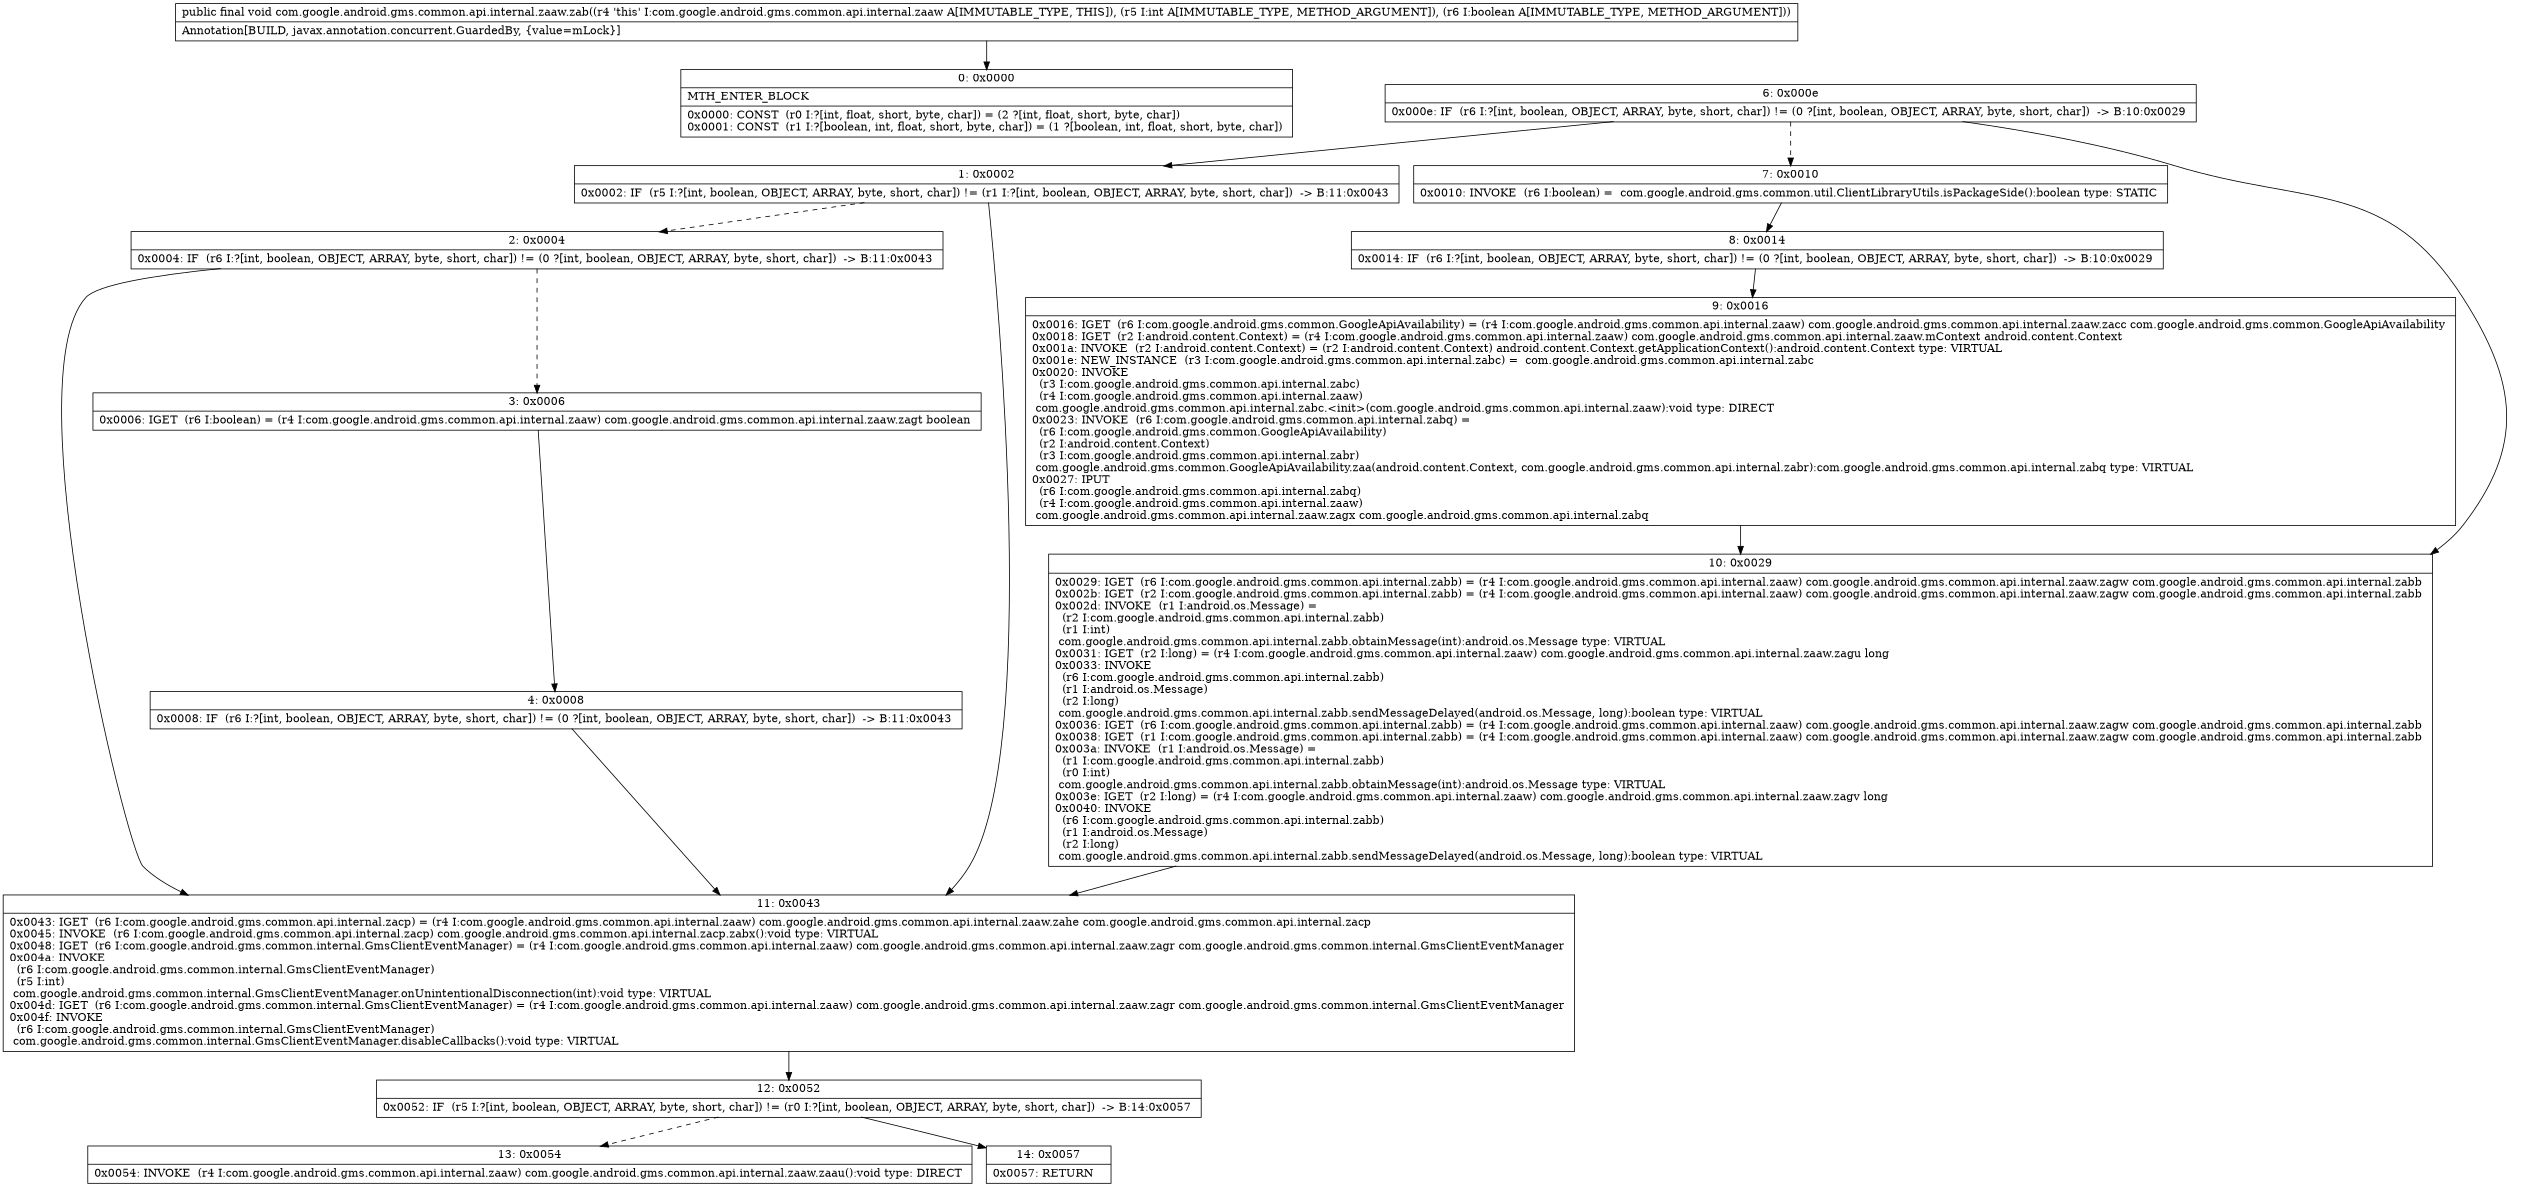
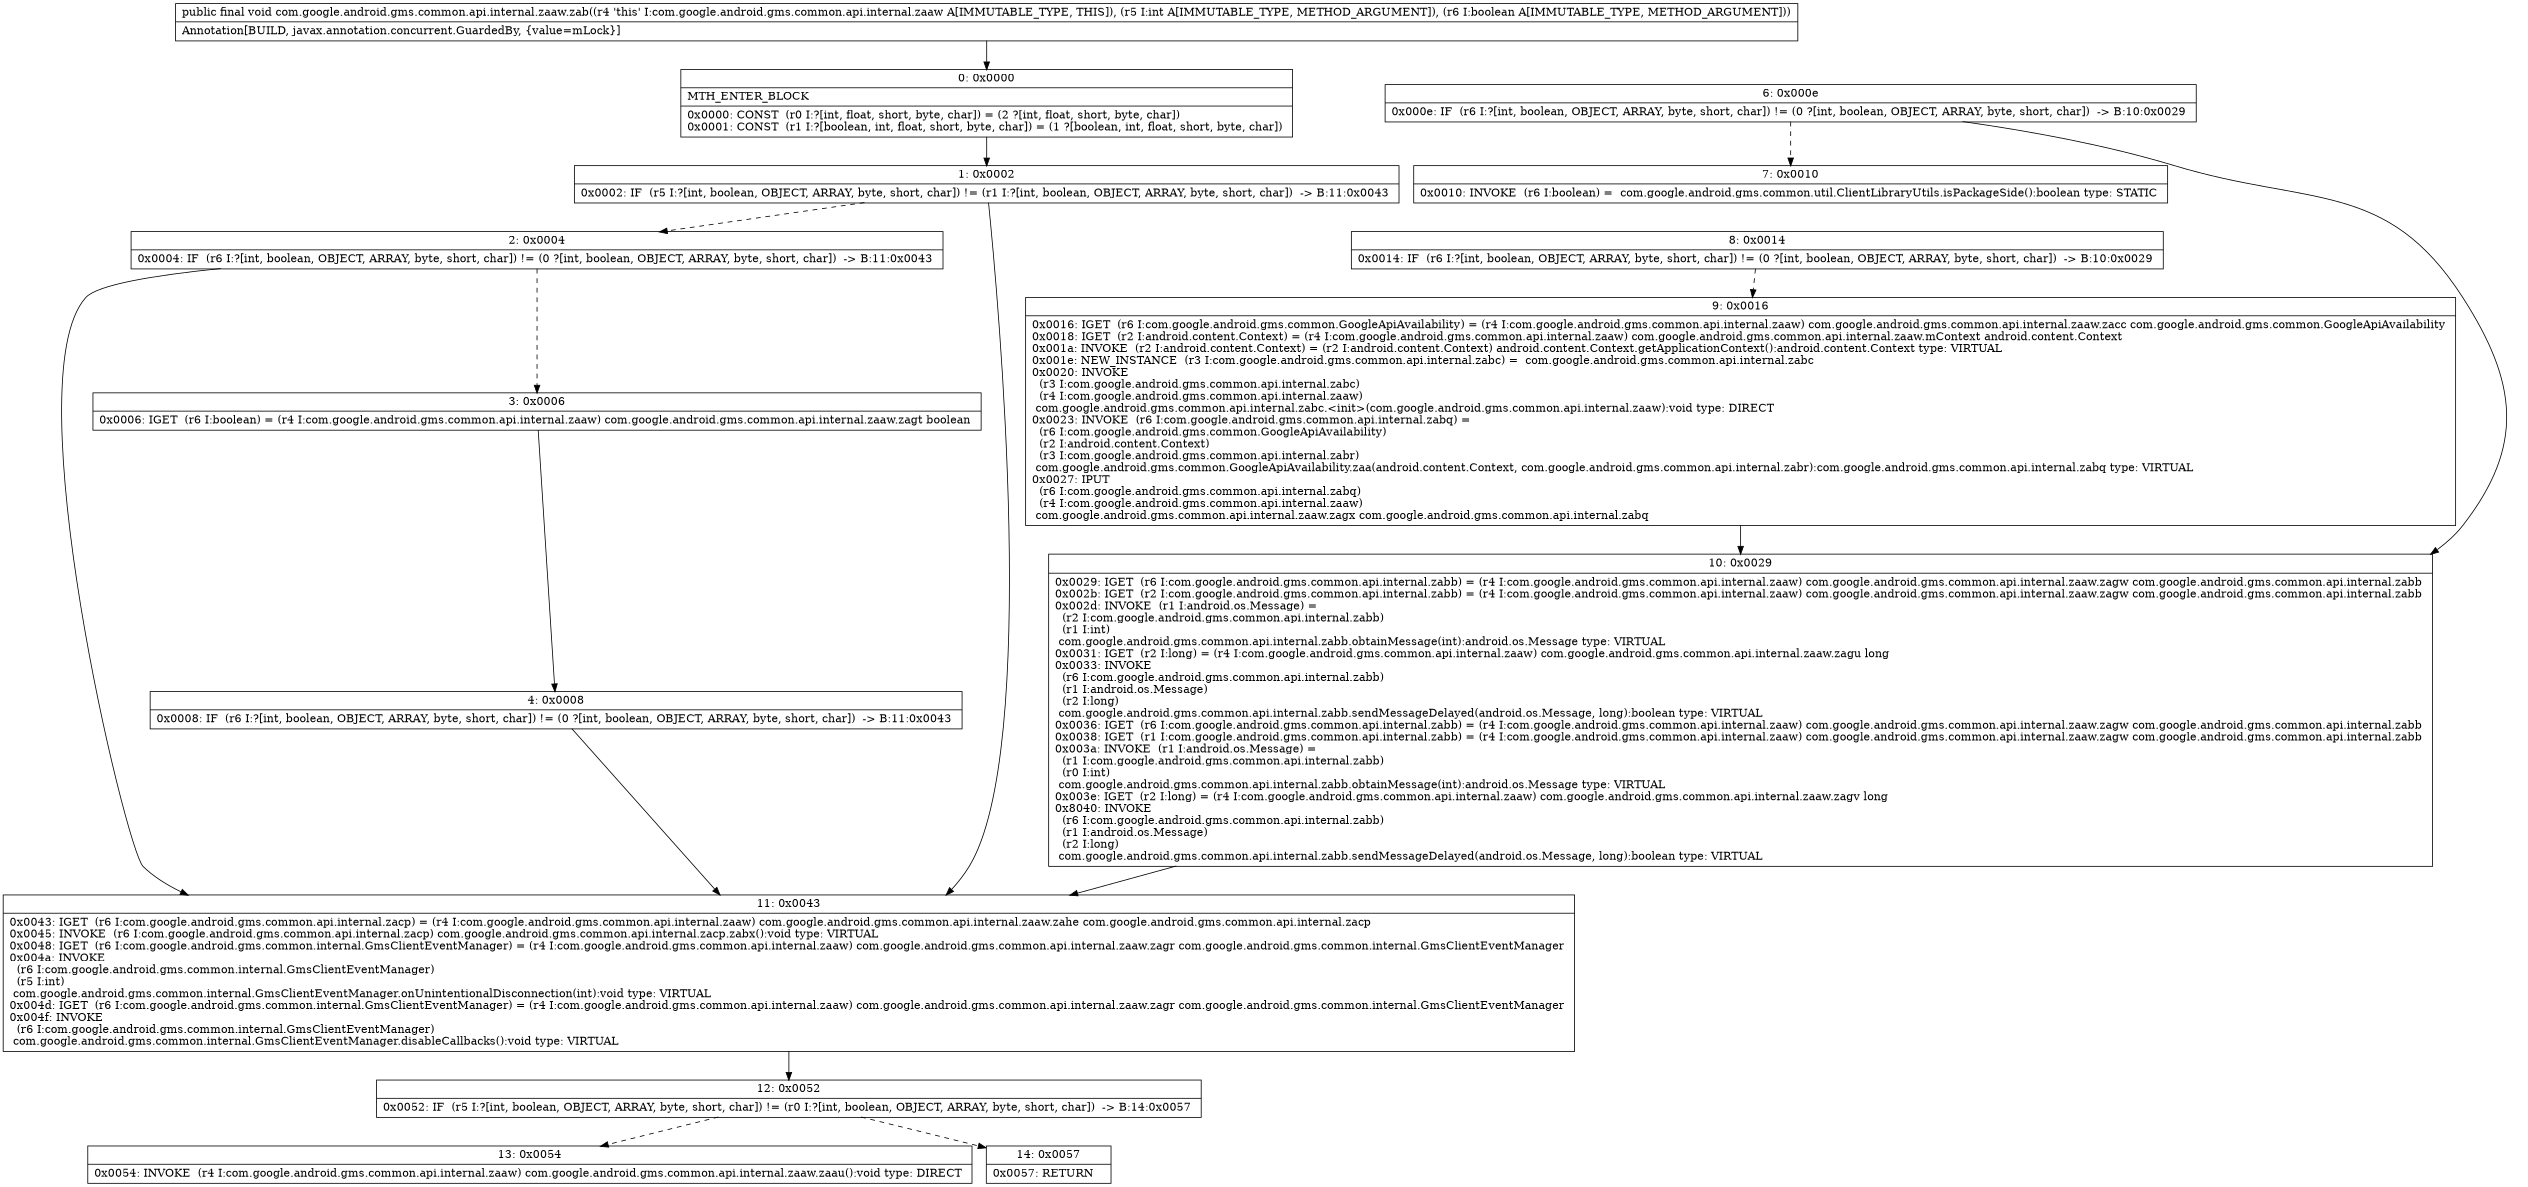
(1393, 143) -> (987, 147)
(1776, 214) -> none
(1754, 279) -> (1754, 279)
(1107, 809) -> (1107, 809)
(920, 1131) -> (920, 1131)
